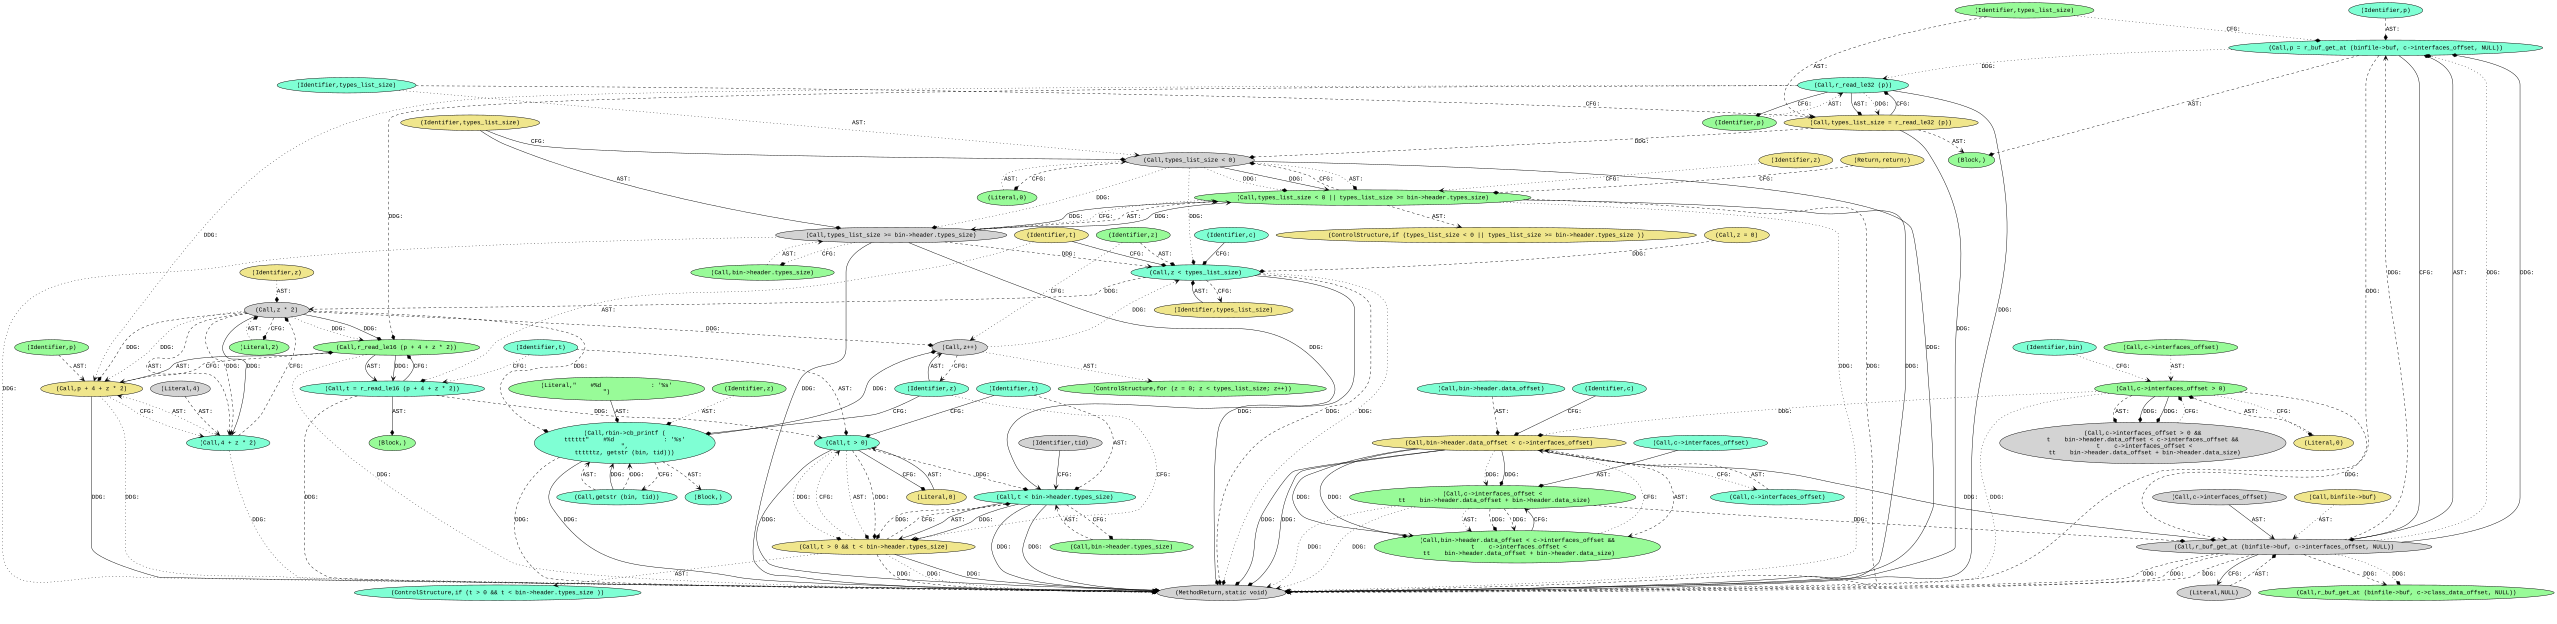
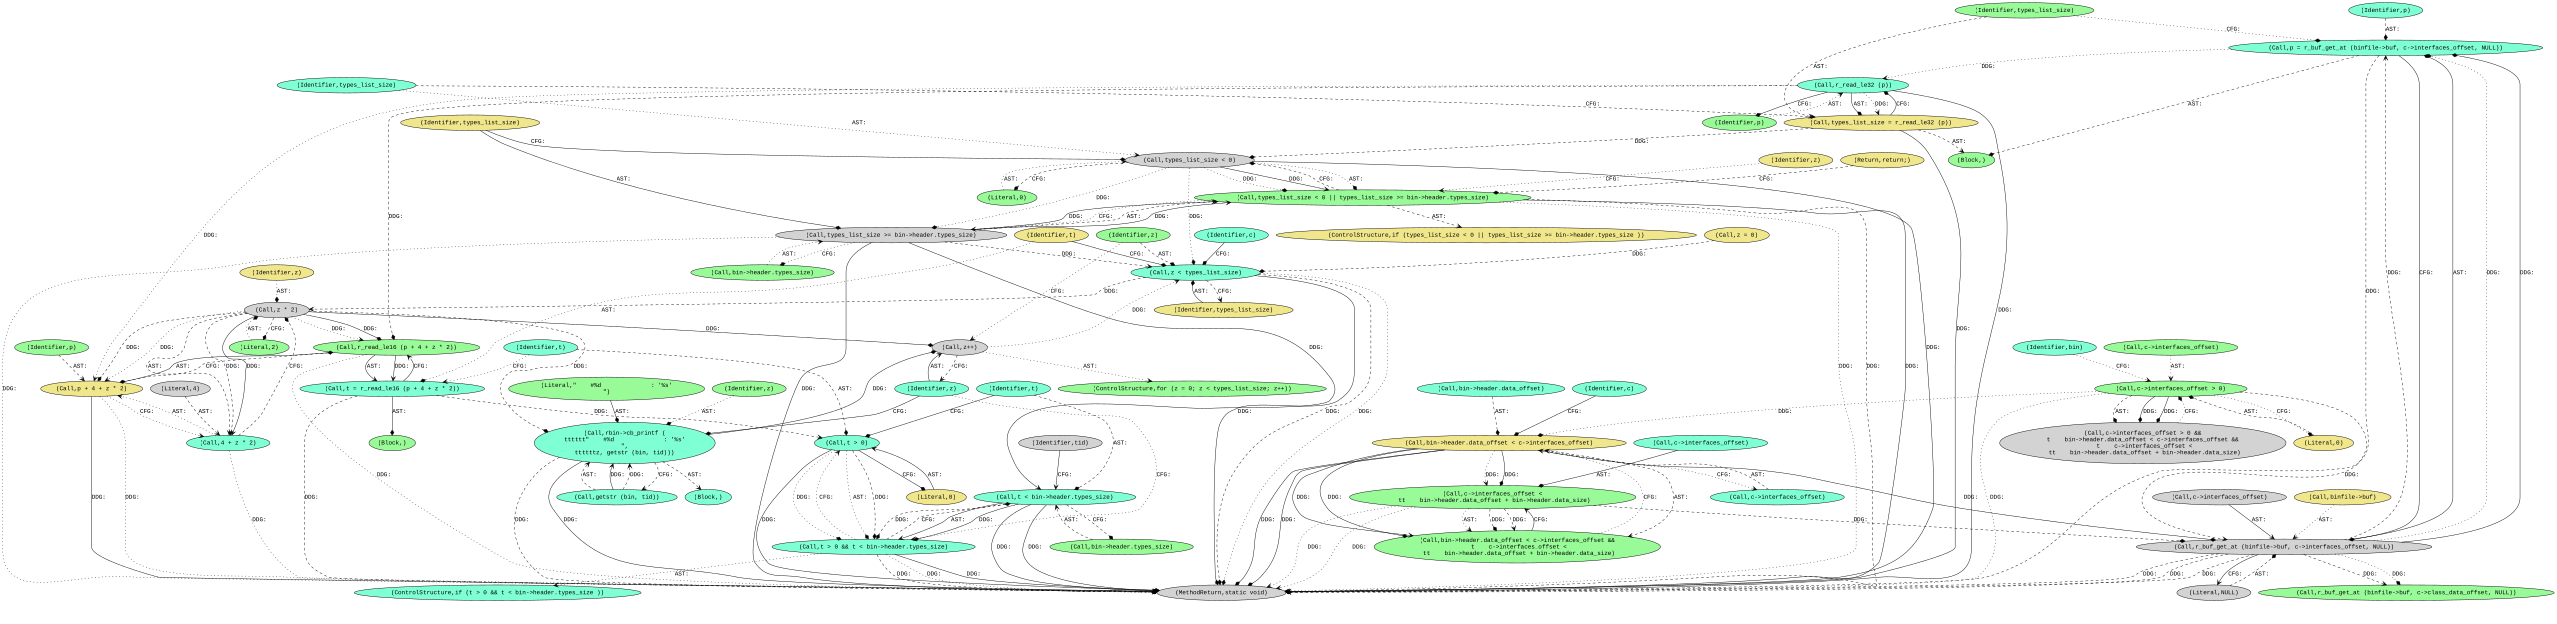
(618, 327) -> (618, 327)
(227, 361) -> (227, 361)
(412, 371) -> (412, 371)
(945, 469) -> none
(874, 547) -> (874, 547)
